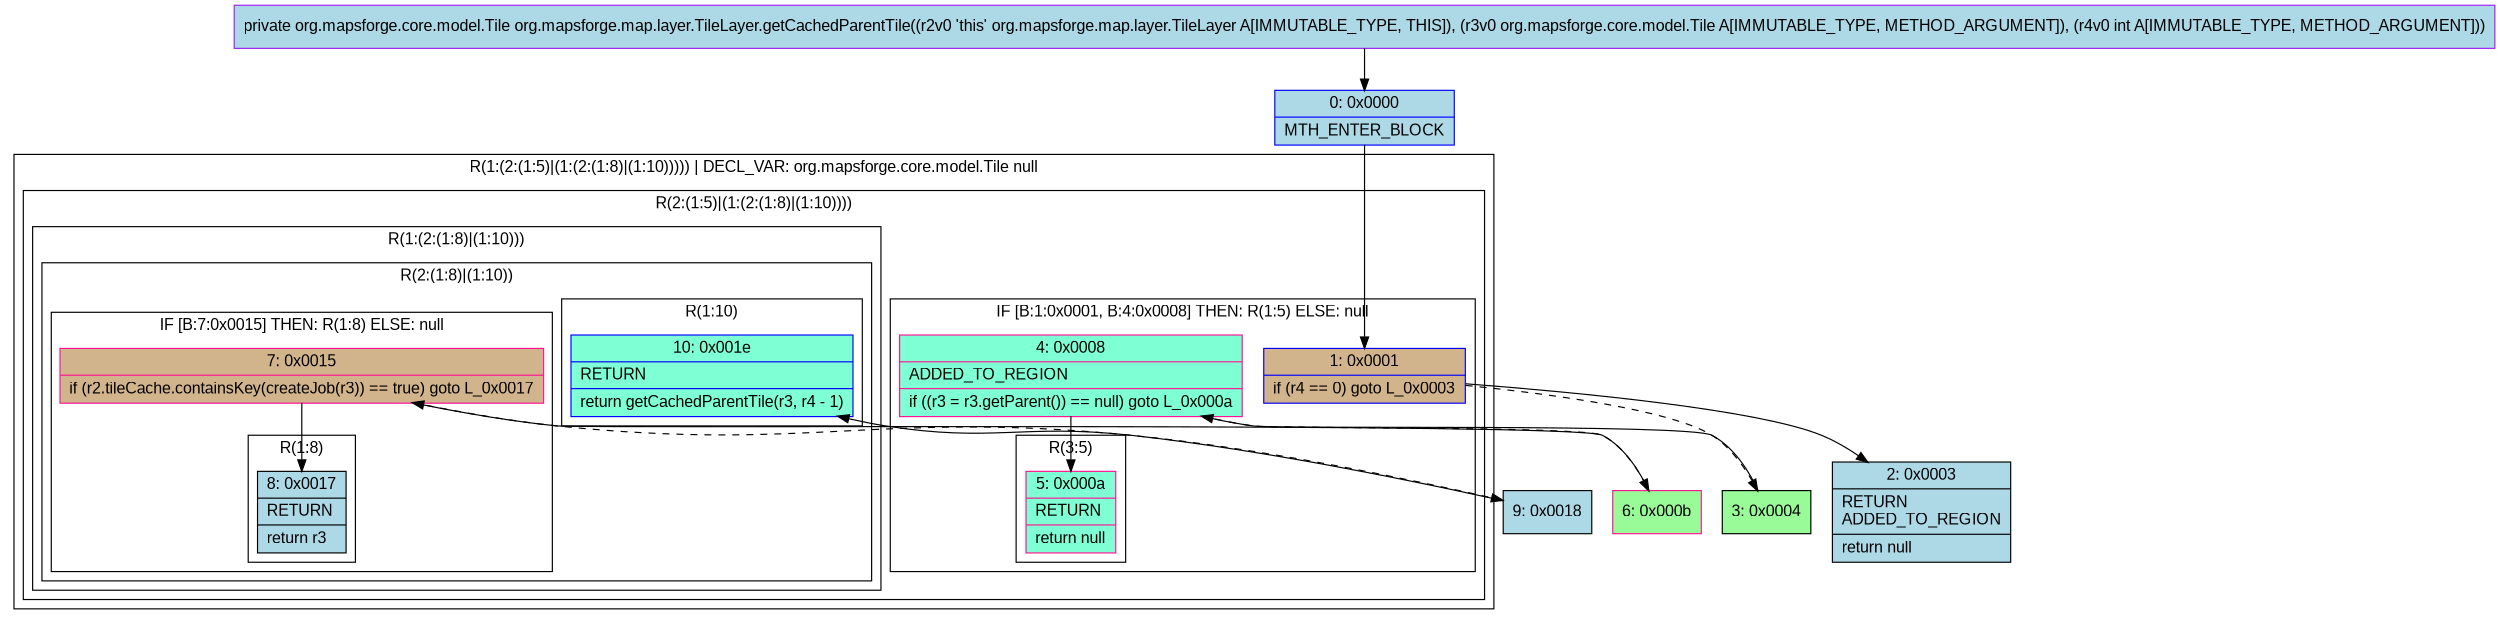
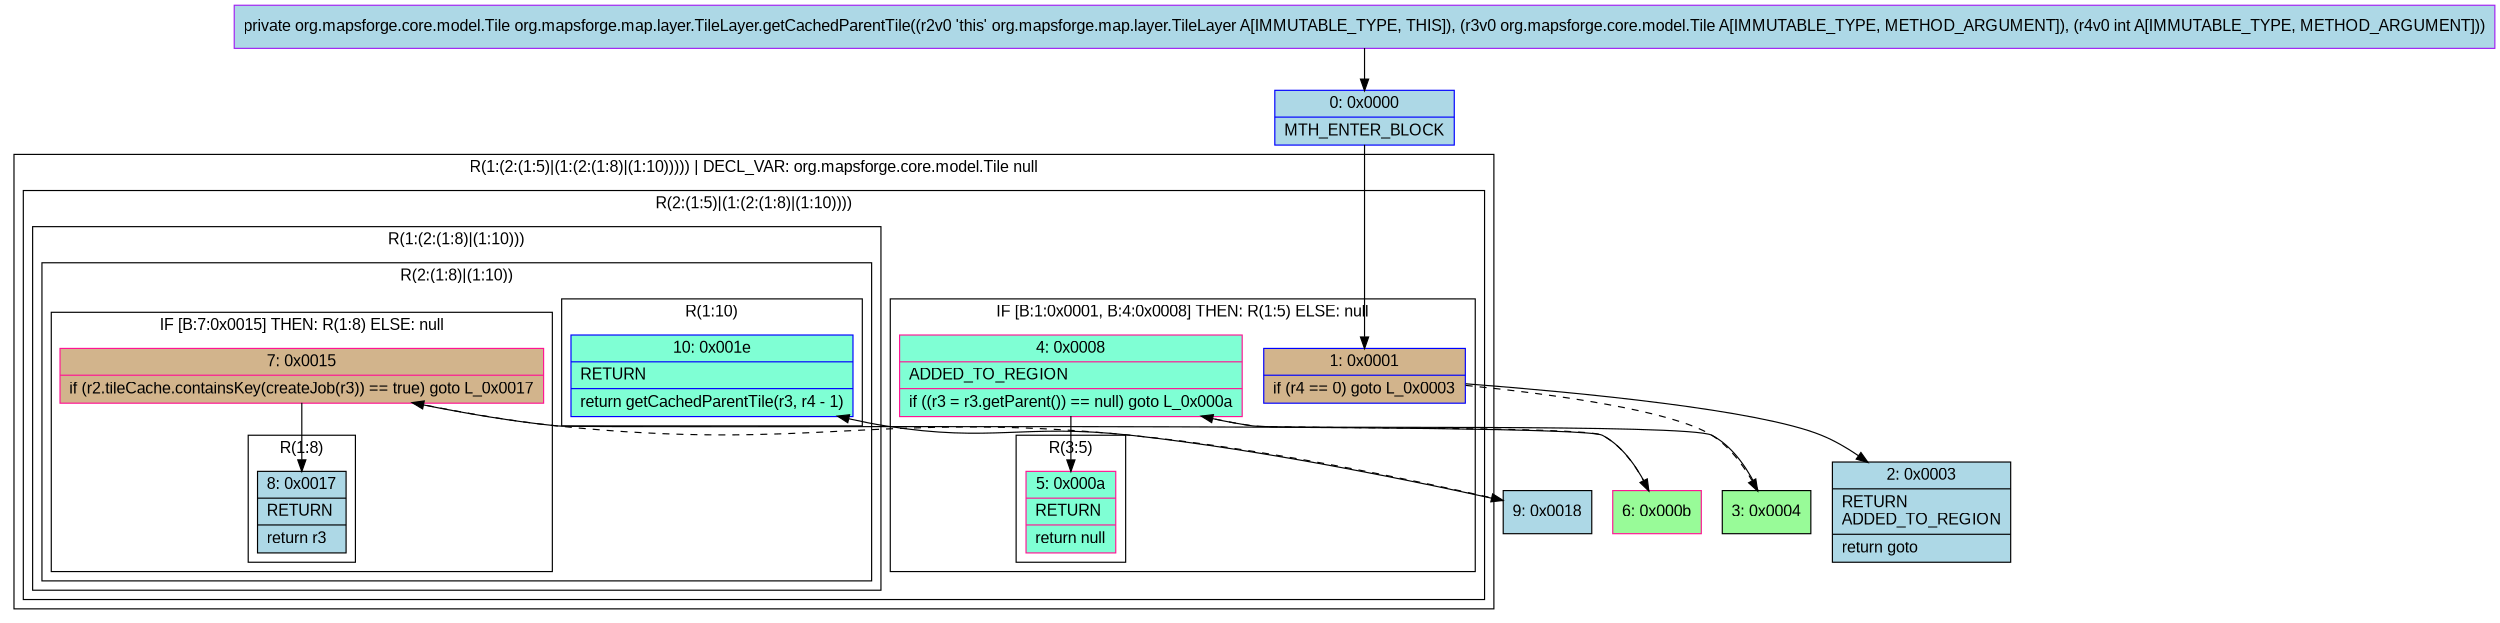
(1877, 548) -> (1880, 548)
